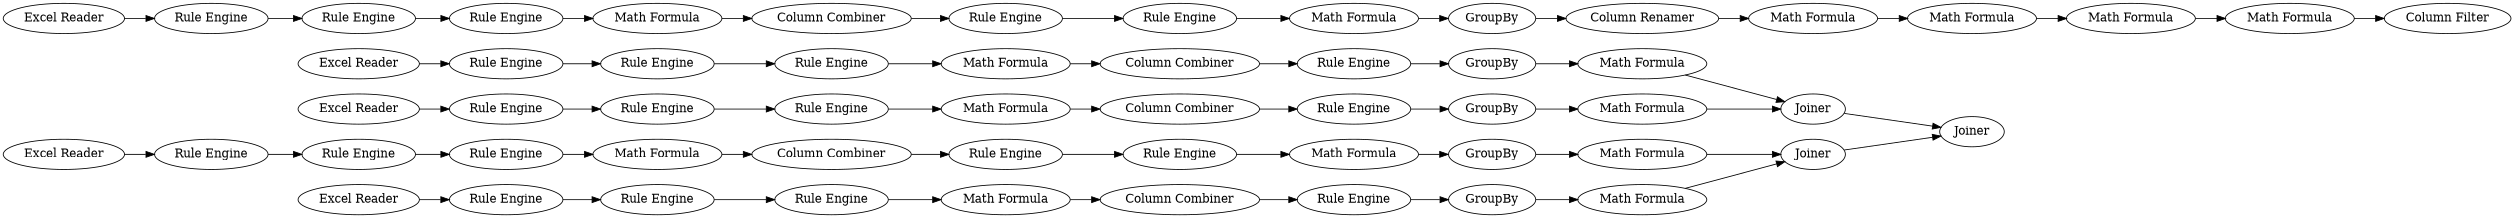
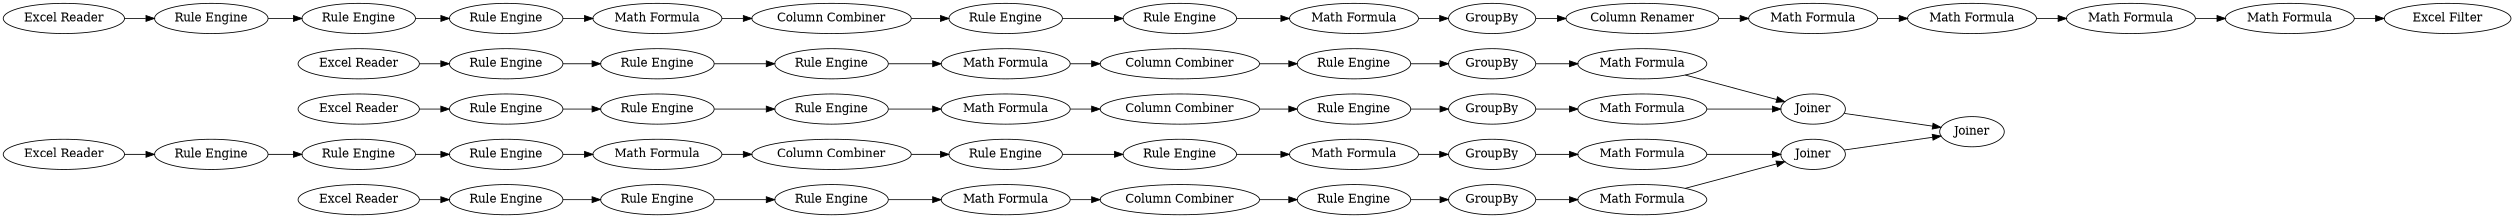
(2448, 18) -> (2448, 18)
